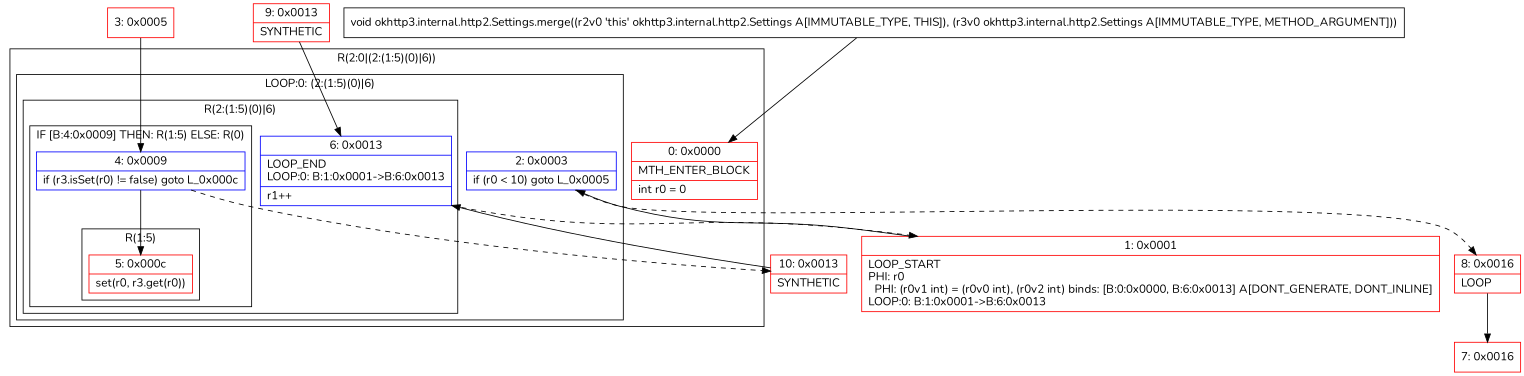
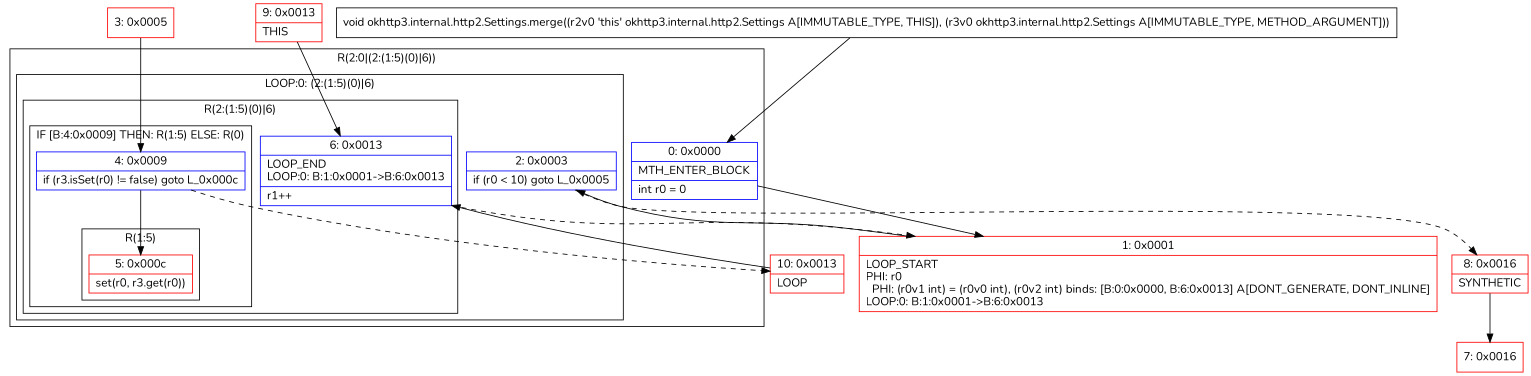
(291, 32) -> (275, 32)
(695, 171) -> (695, 171)
none -> (855, 208)
(809, 283) -> (792, 283)
(1476, 283) -> (1490, 283)
